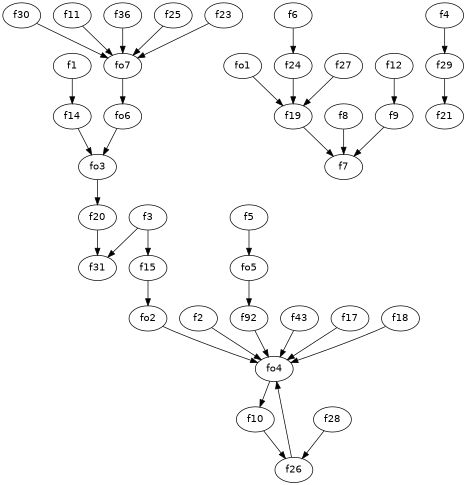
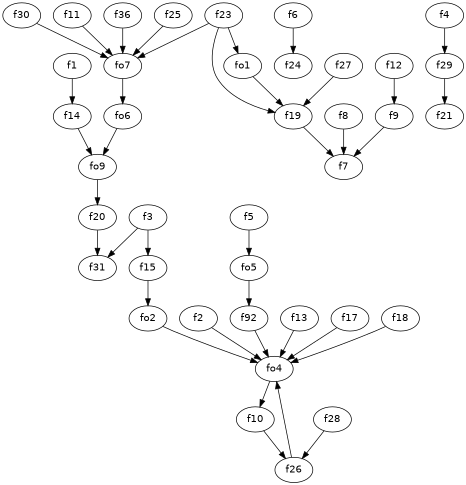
none -> (232, 37)
(293, 88) -> (220, 82)
(97, 167) -> (97, 167)
(299, 318) -> (299, 318)
